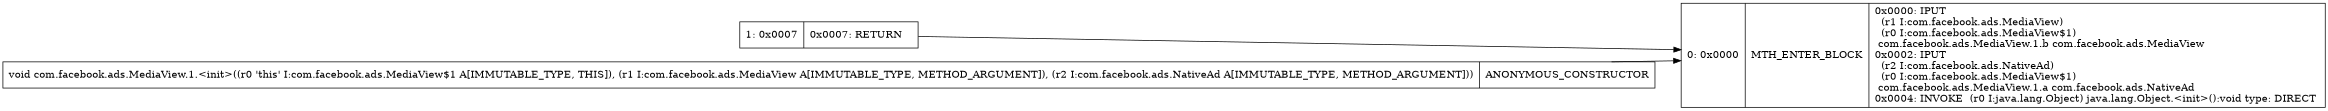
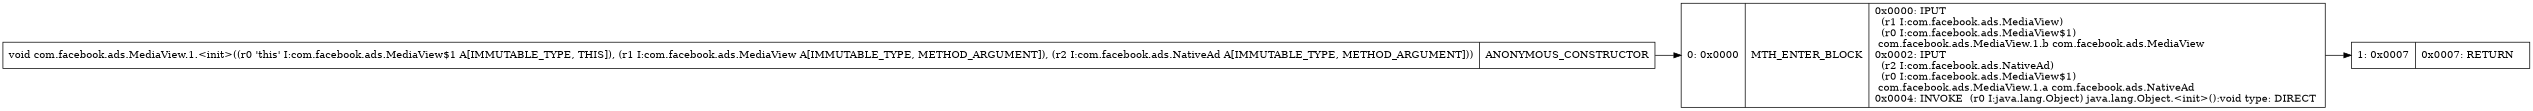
(1296, 43) -> (2335, 55)
